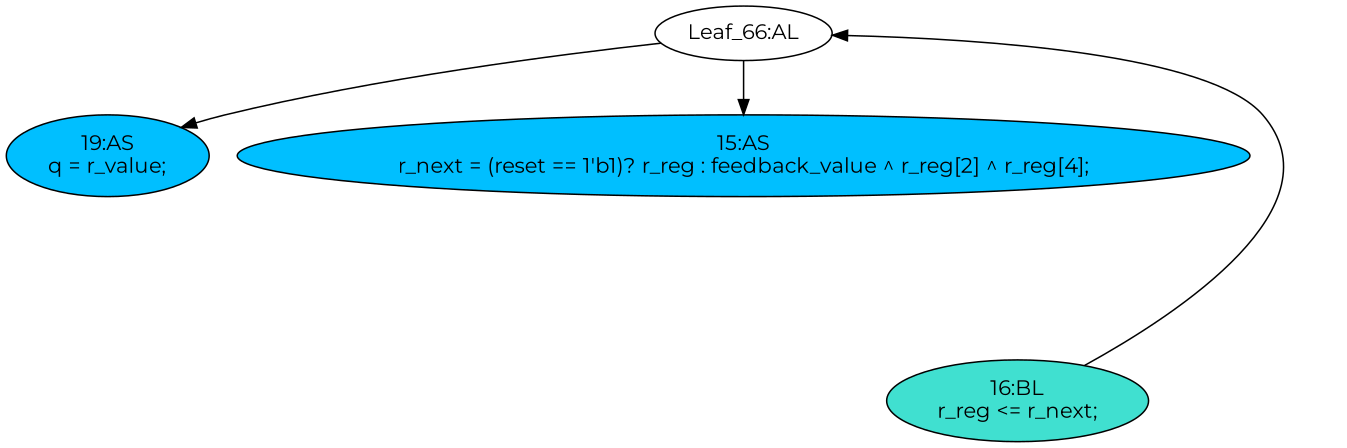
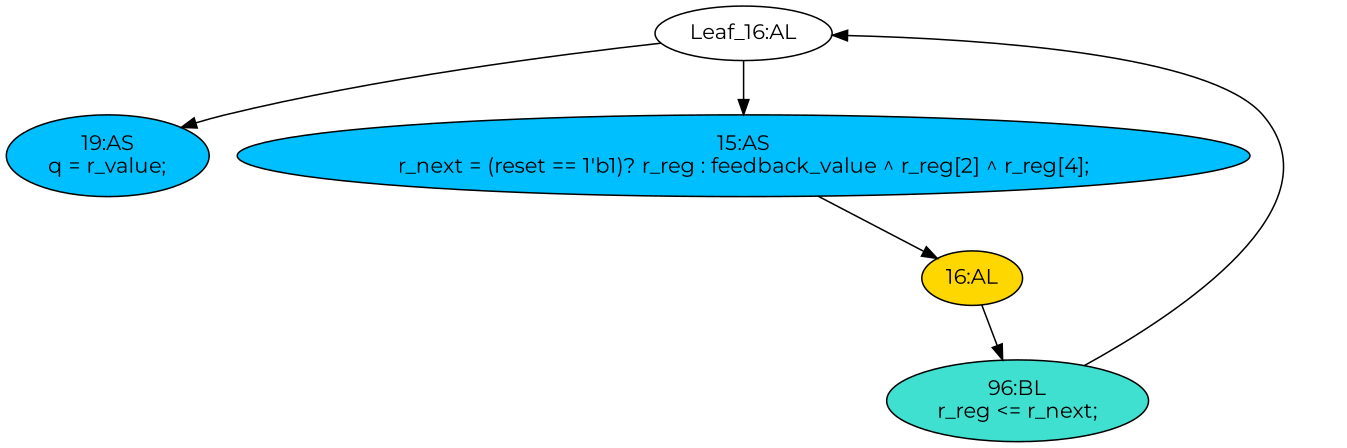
(744, 33) -> (744, 33)
none -> (972, 278)
(1018, 401) -> (1018, 401)
